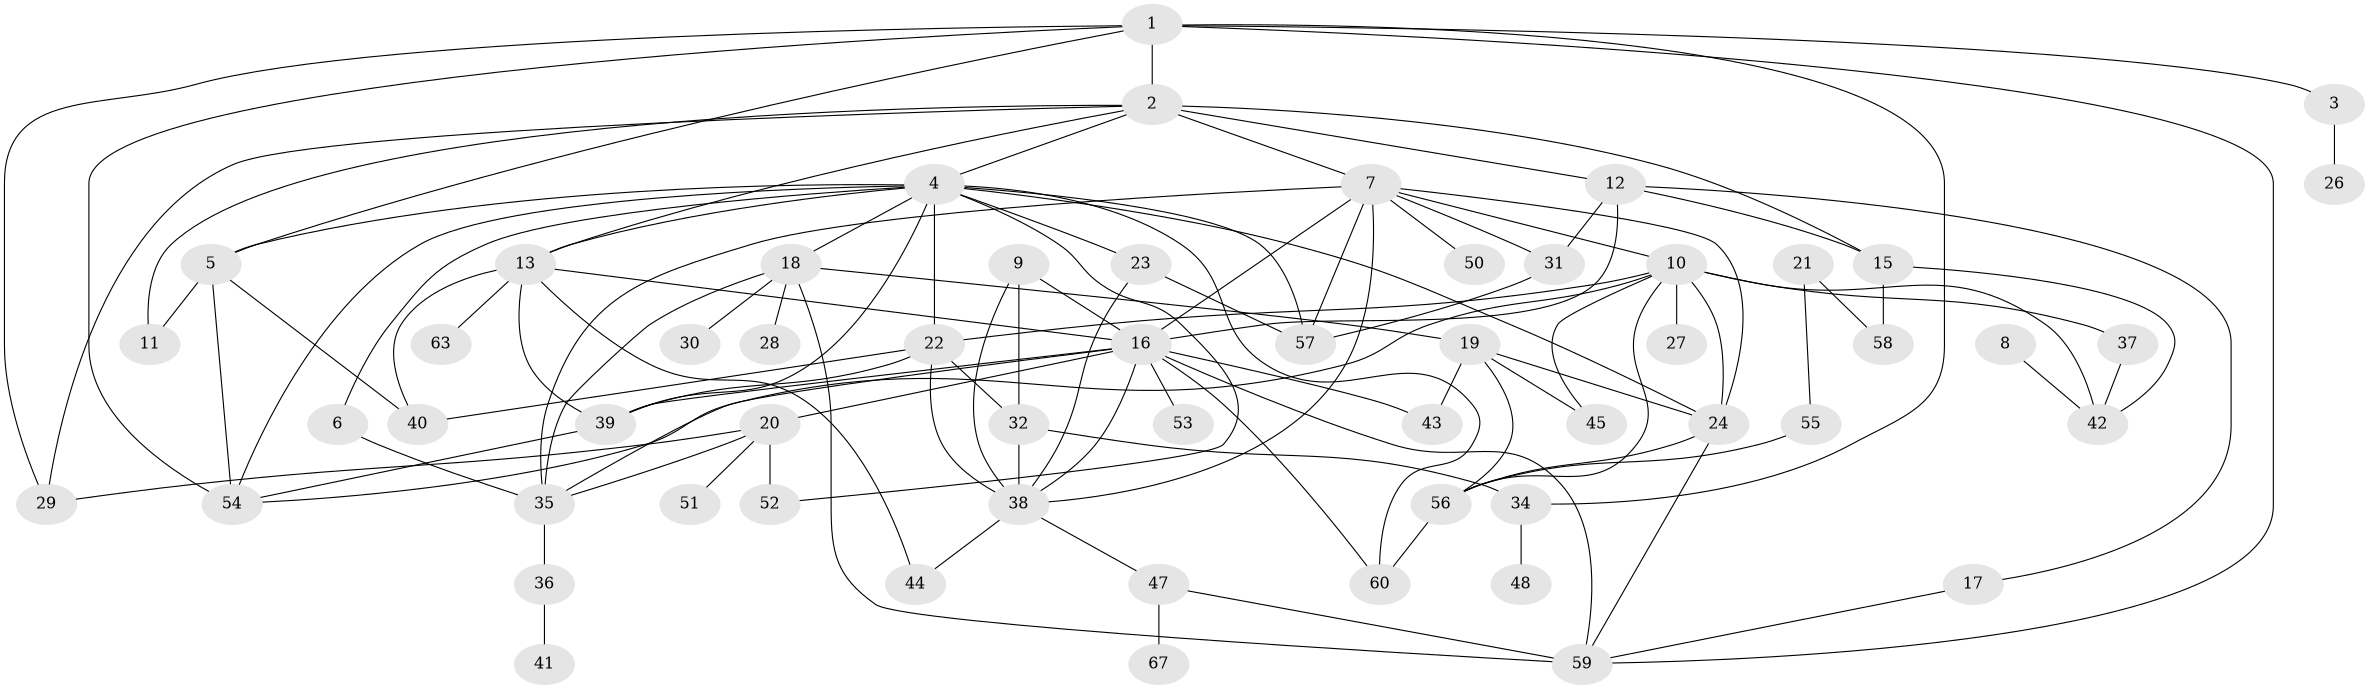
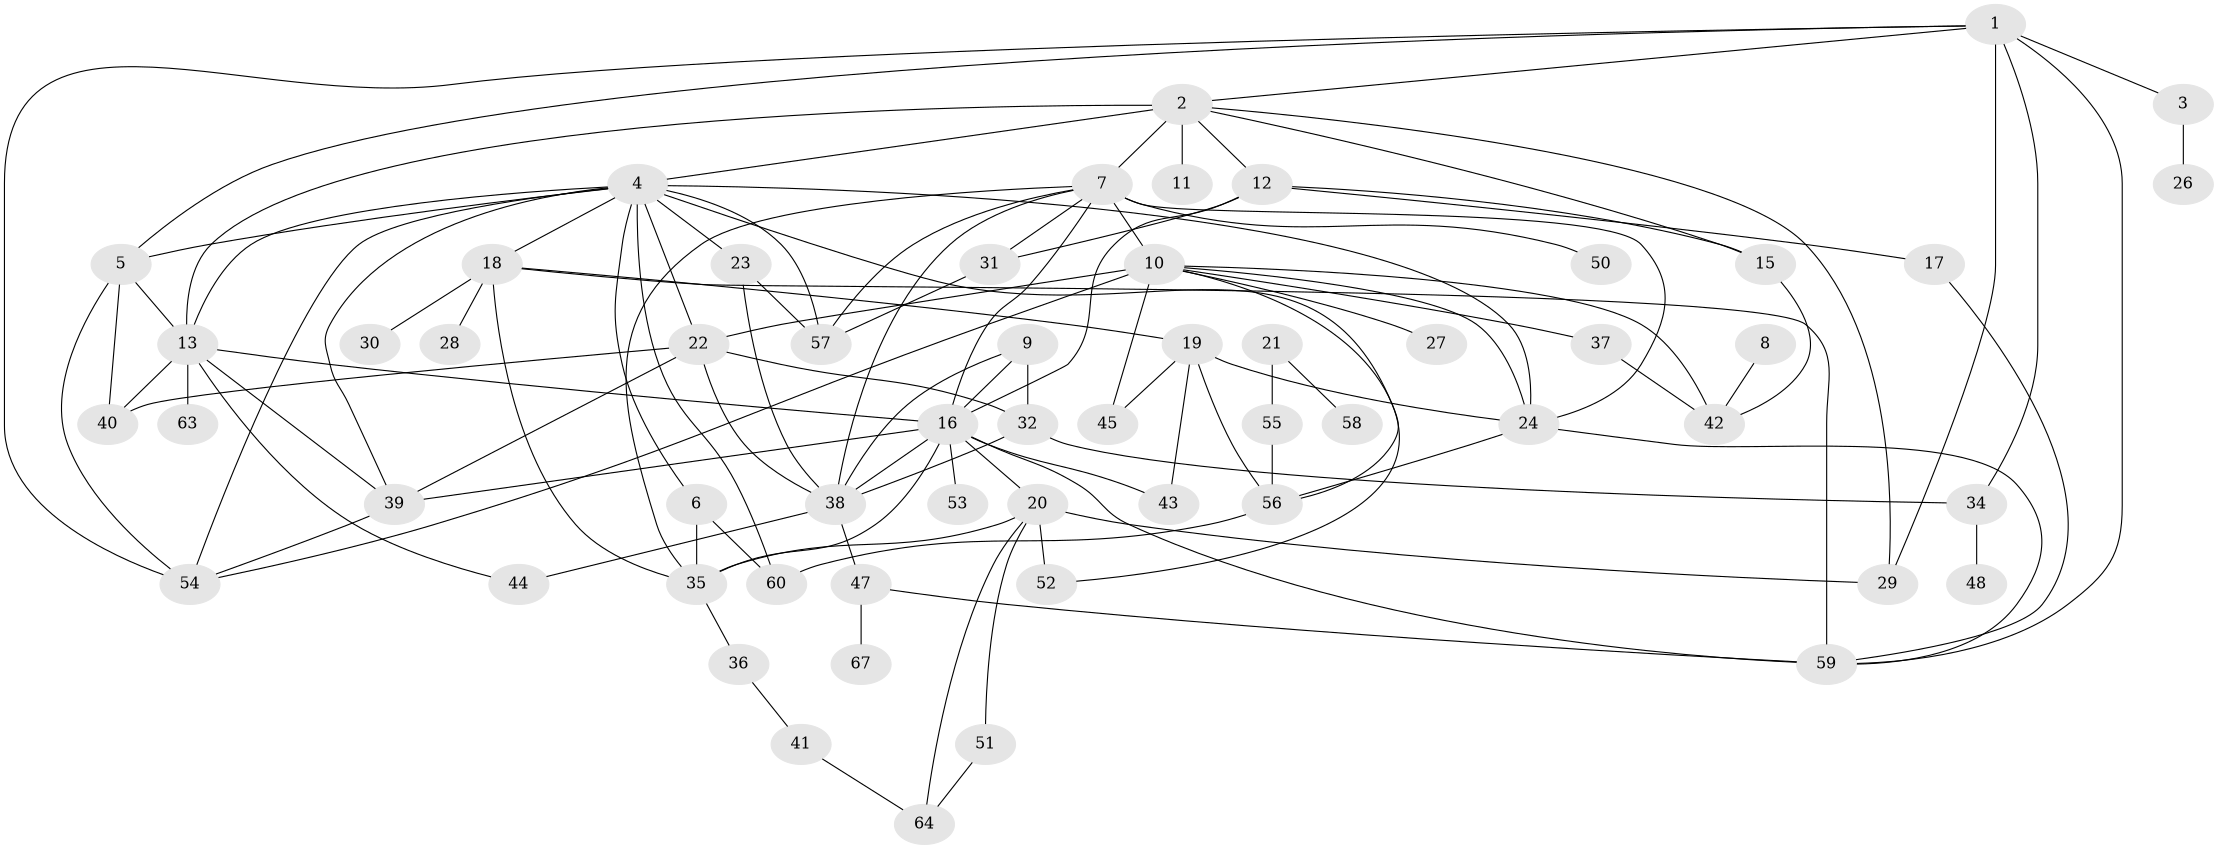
(181, 304) -> (154, 304)
(1883, 305) -> none
(1283, 465) -> (737, 544)
none -> (924, 824)
